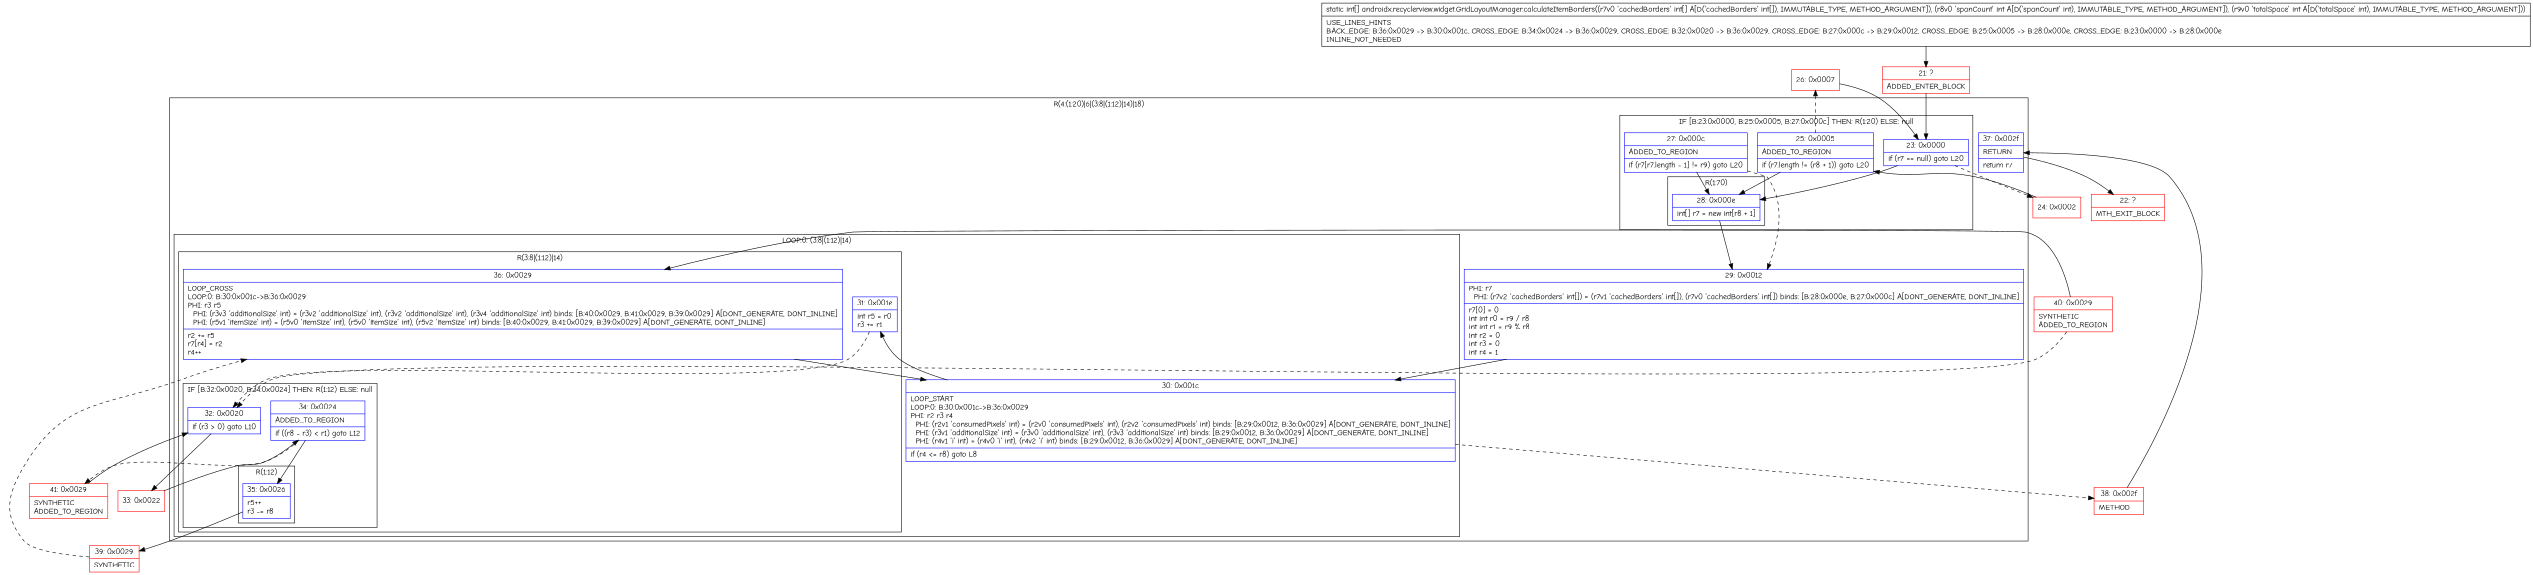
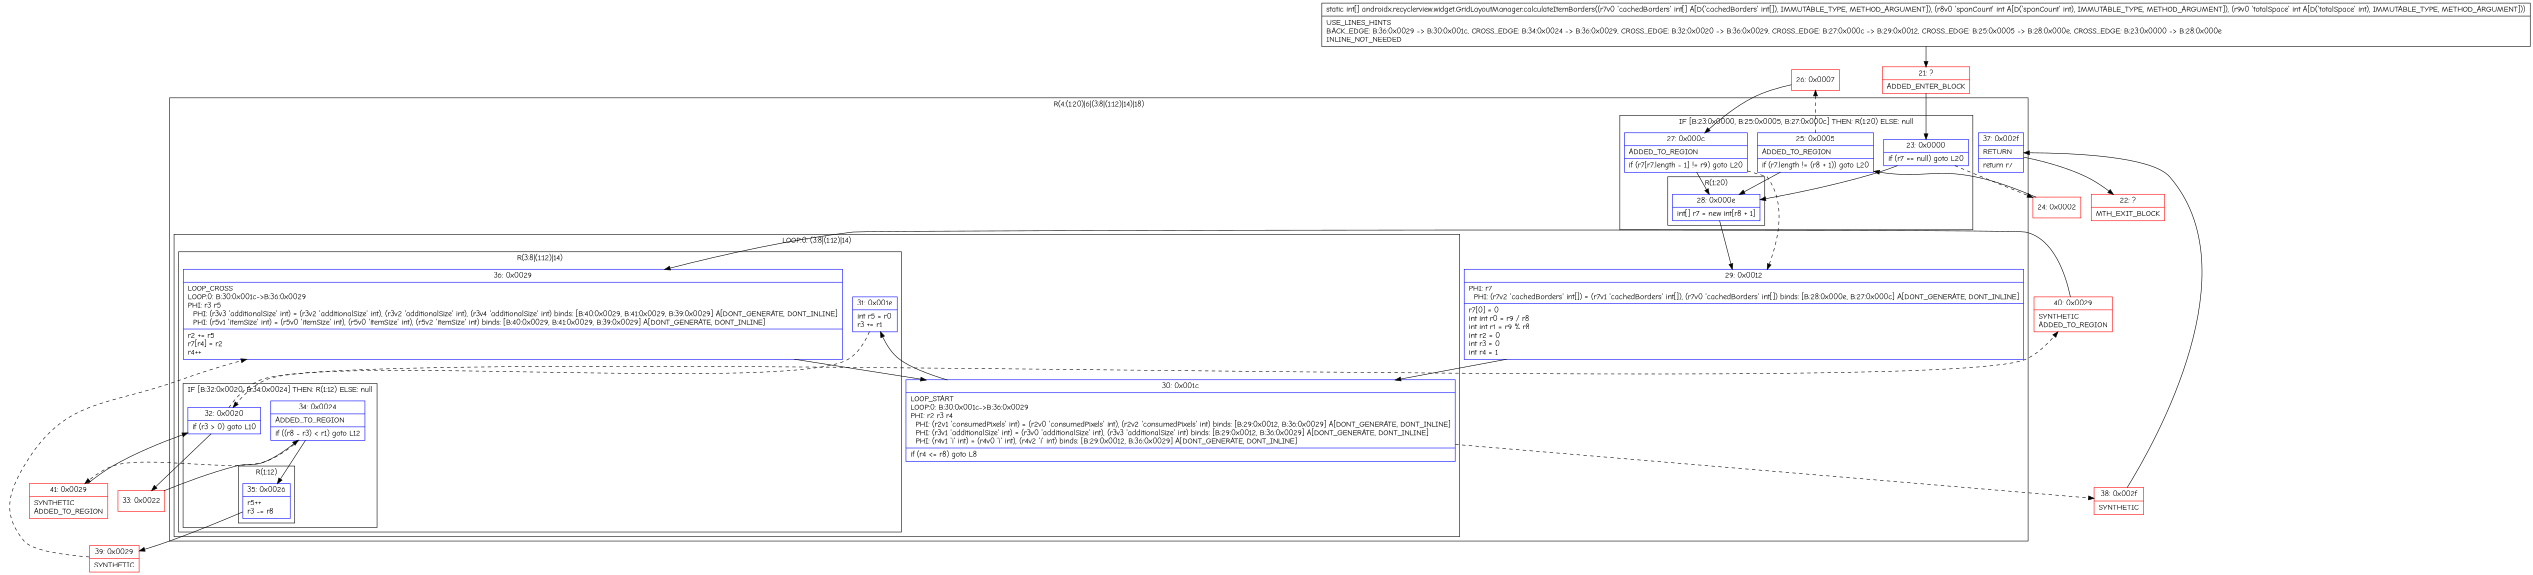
(1885, 102) -> (1745, 102)
(1716, 183) -> (1716, 183)
(1155, 370) -> (1140, 370)
(2114, 508) -> (2119, 508)
